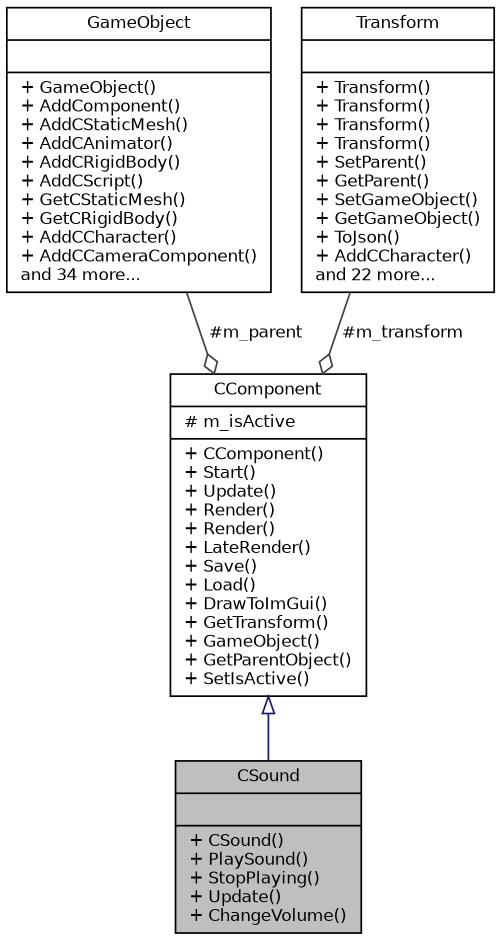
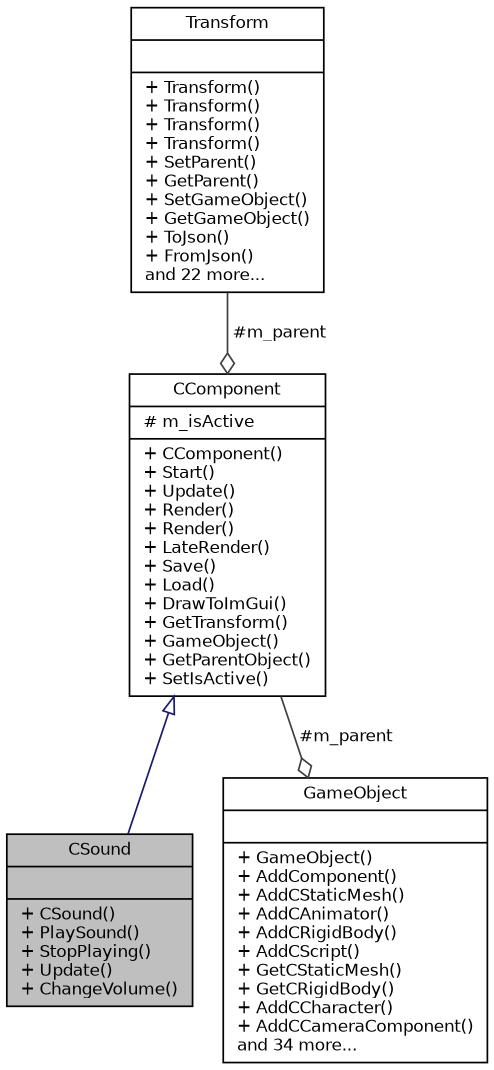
(394, 256) -> (199, 256)
(197, 323) -> (291, 727)
(400, 333) -> (277, 333)
